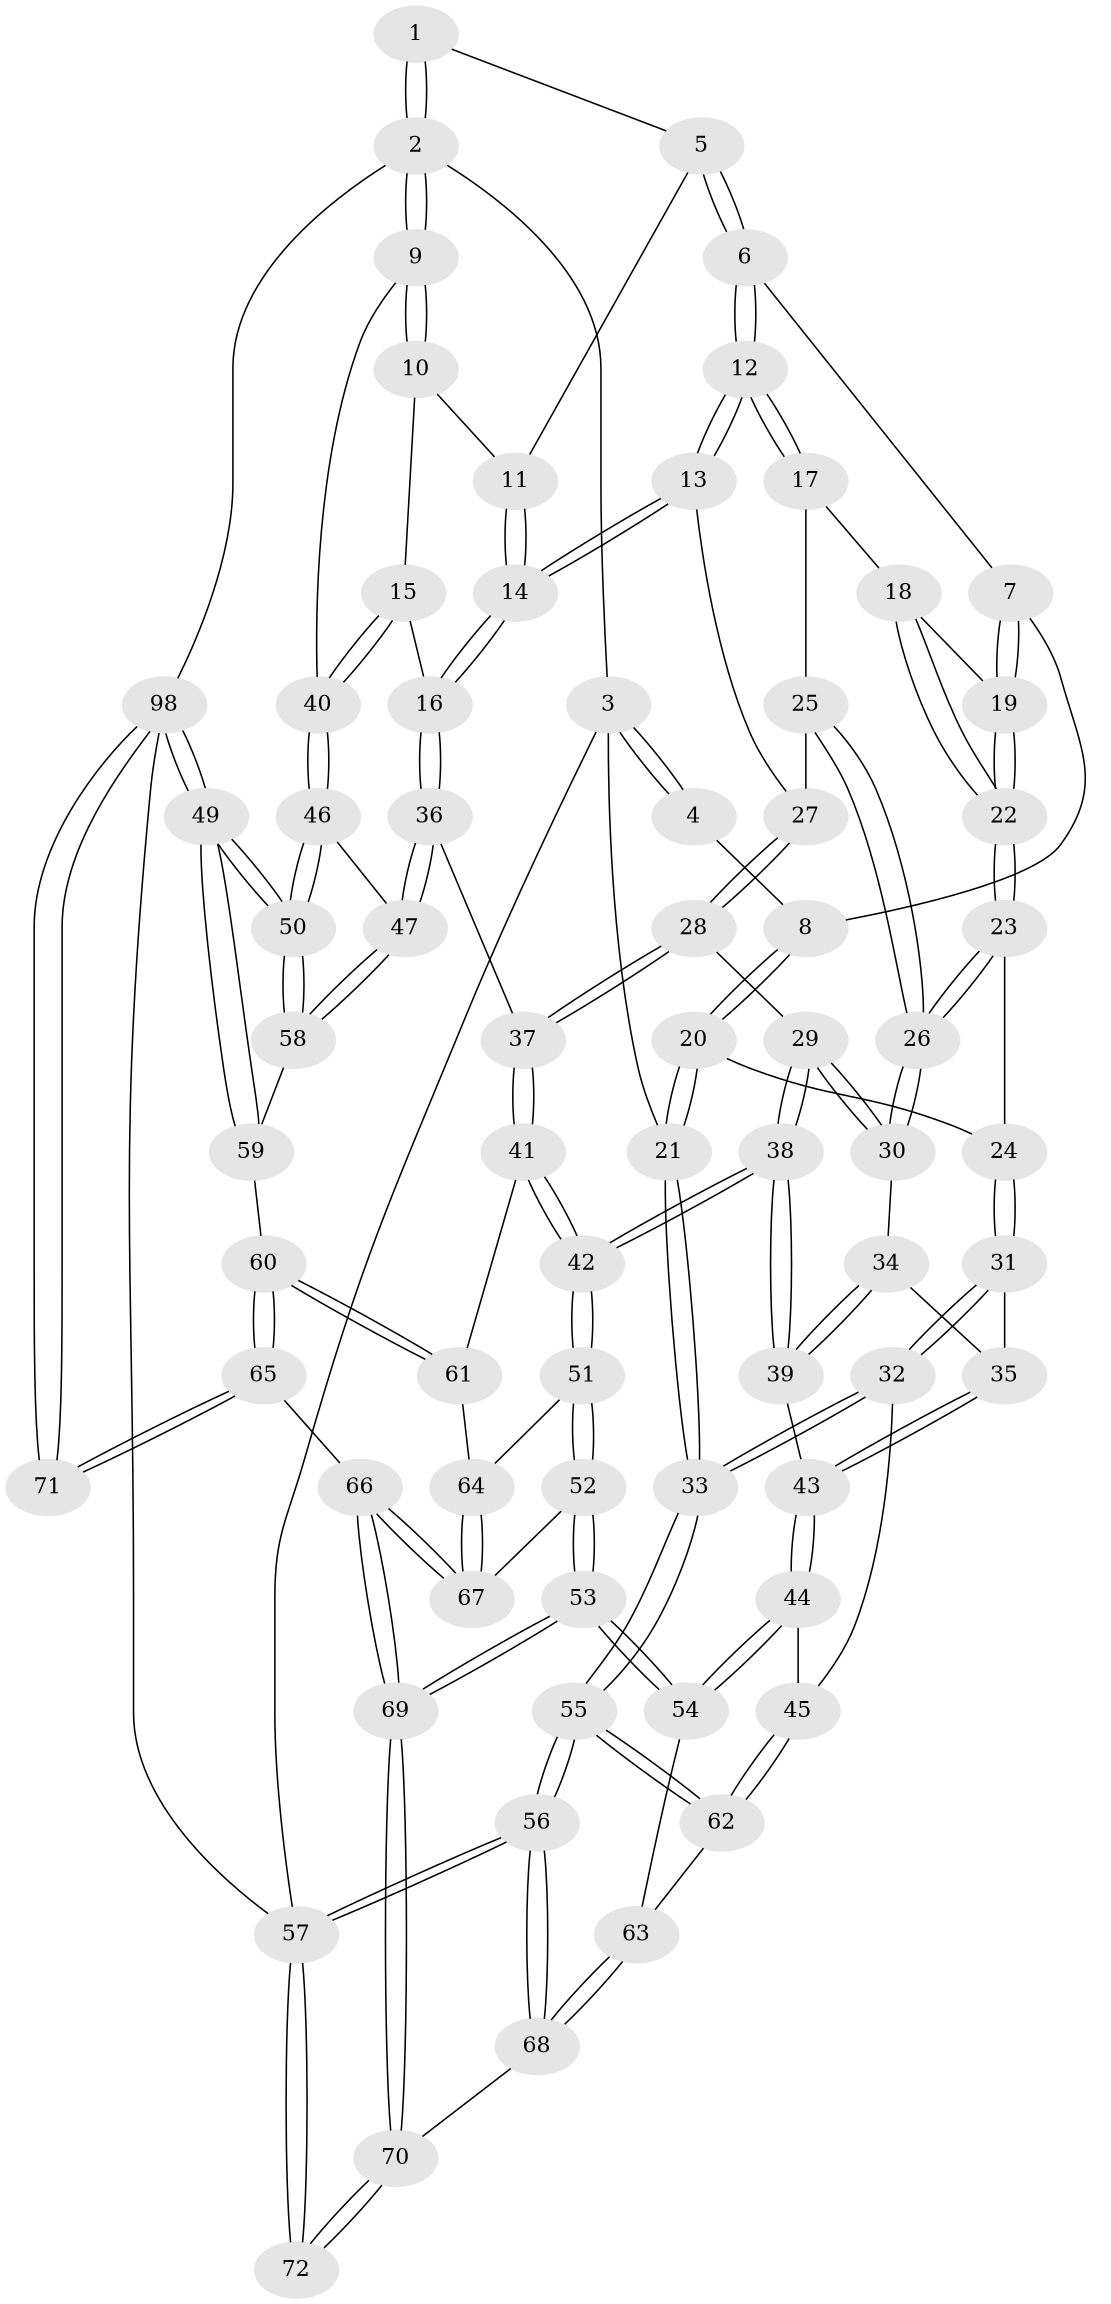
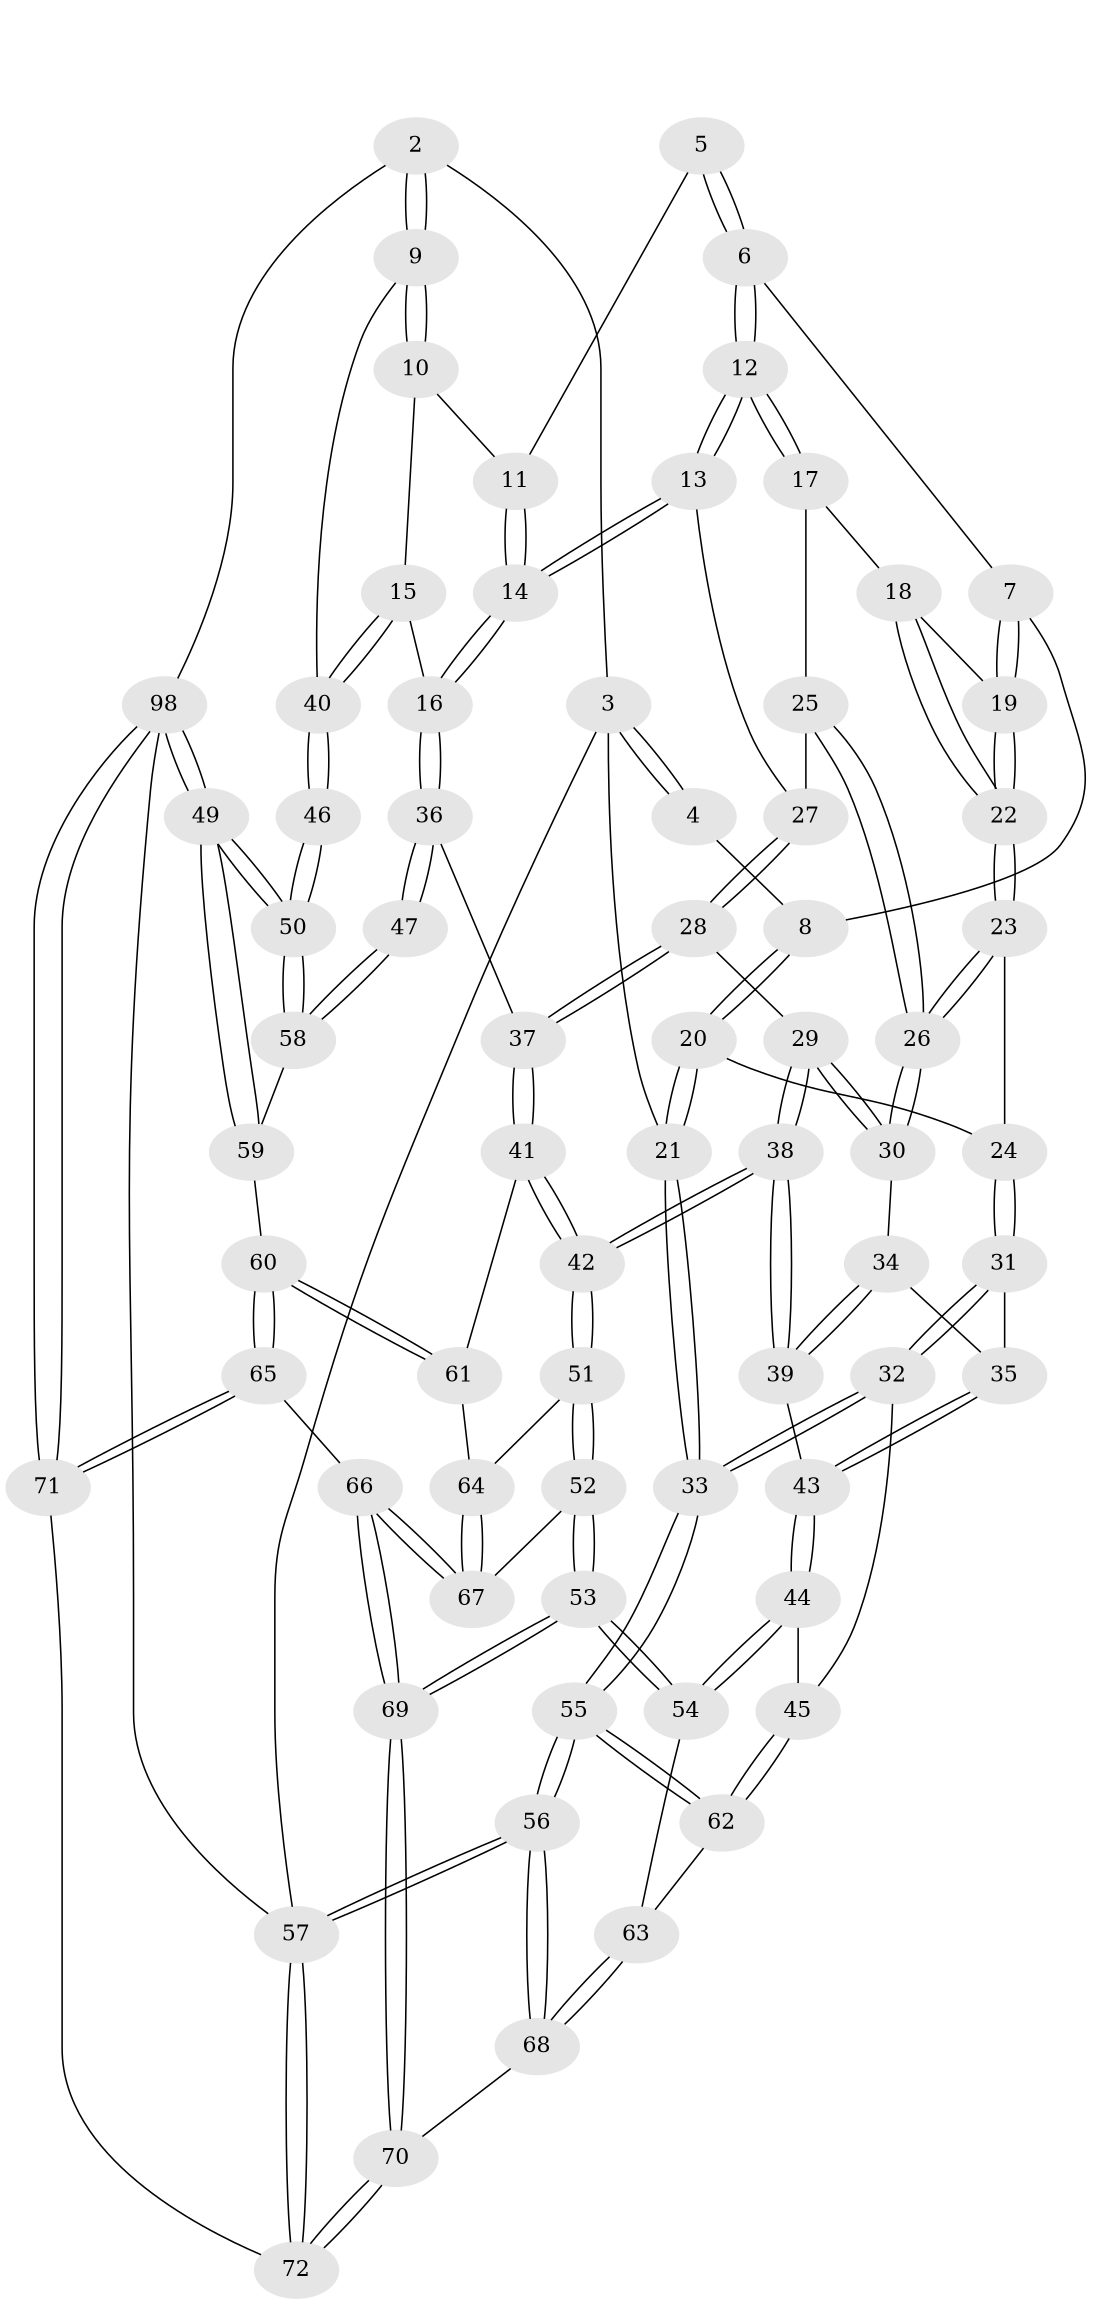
(416, 34) -> none
(362, 873) -> none
none -> (62, 1933)
